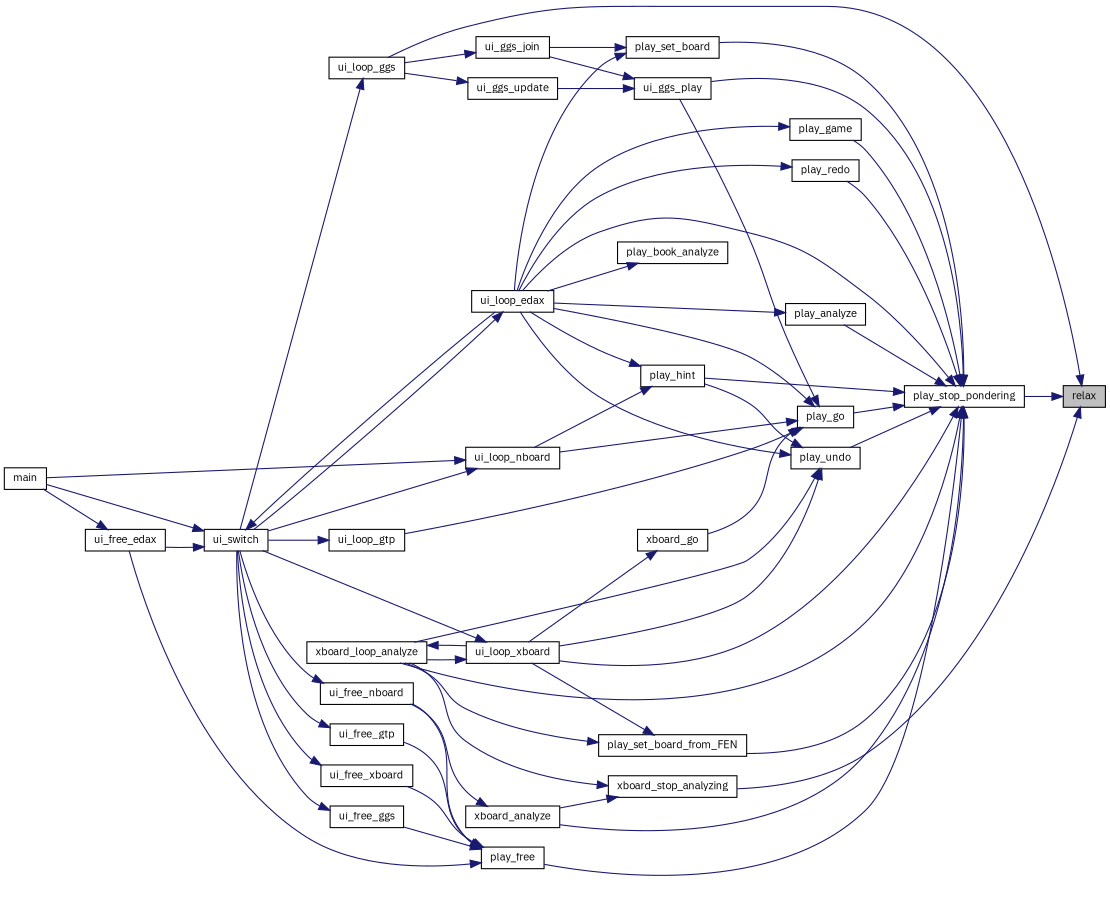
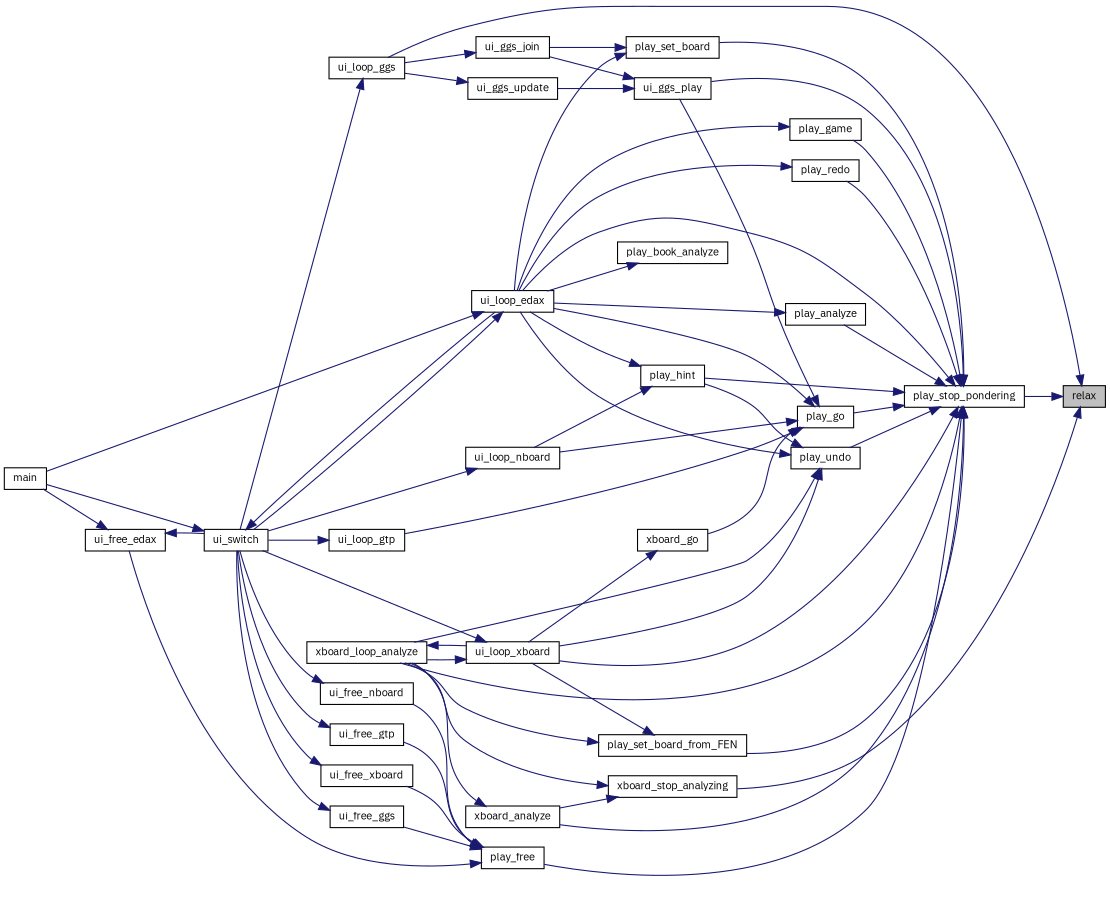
(240, 470) -> (260, 393)
(179, 547) -> (188, 533)
(454, 774) -> (448, 734)
